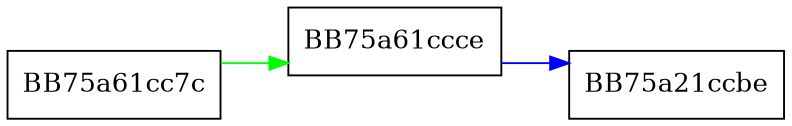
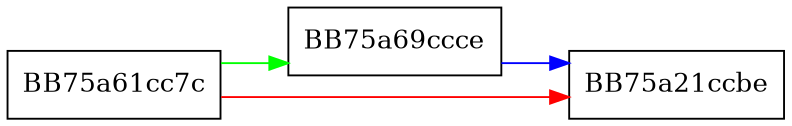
(395, 41) -> (395, 41)
none -> (386, 97)
